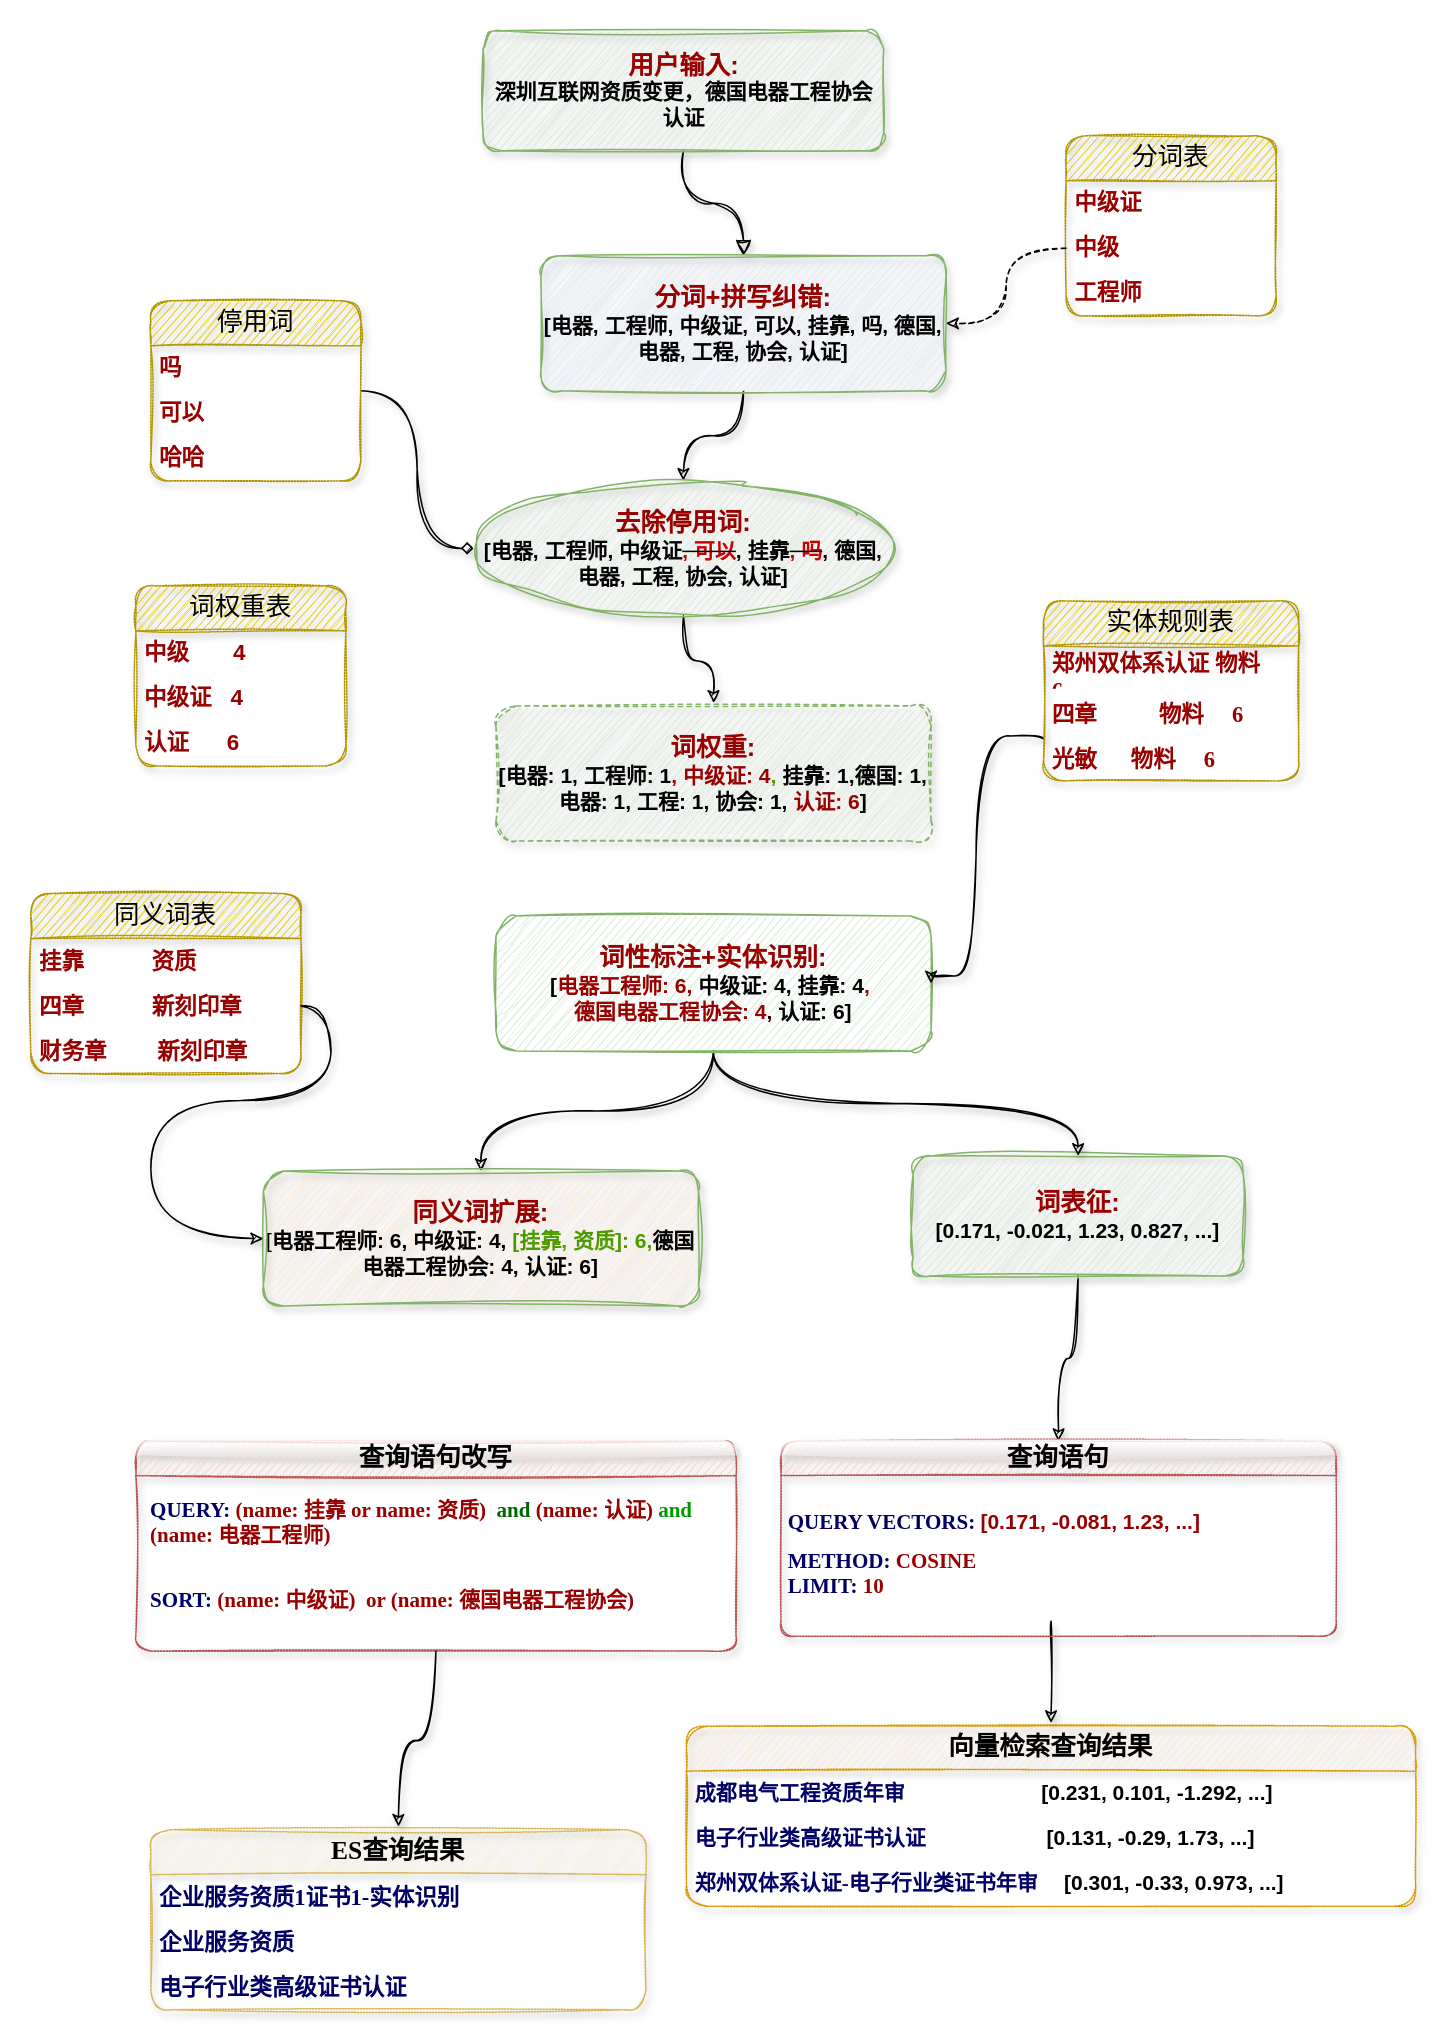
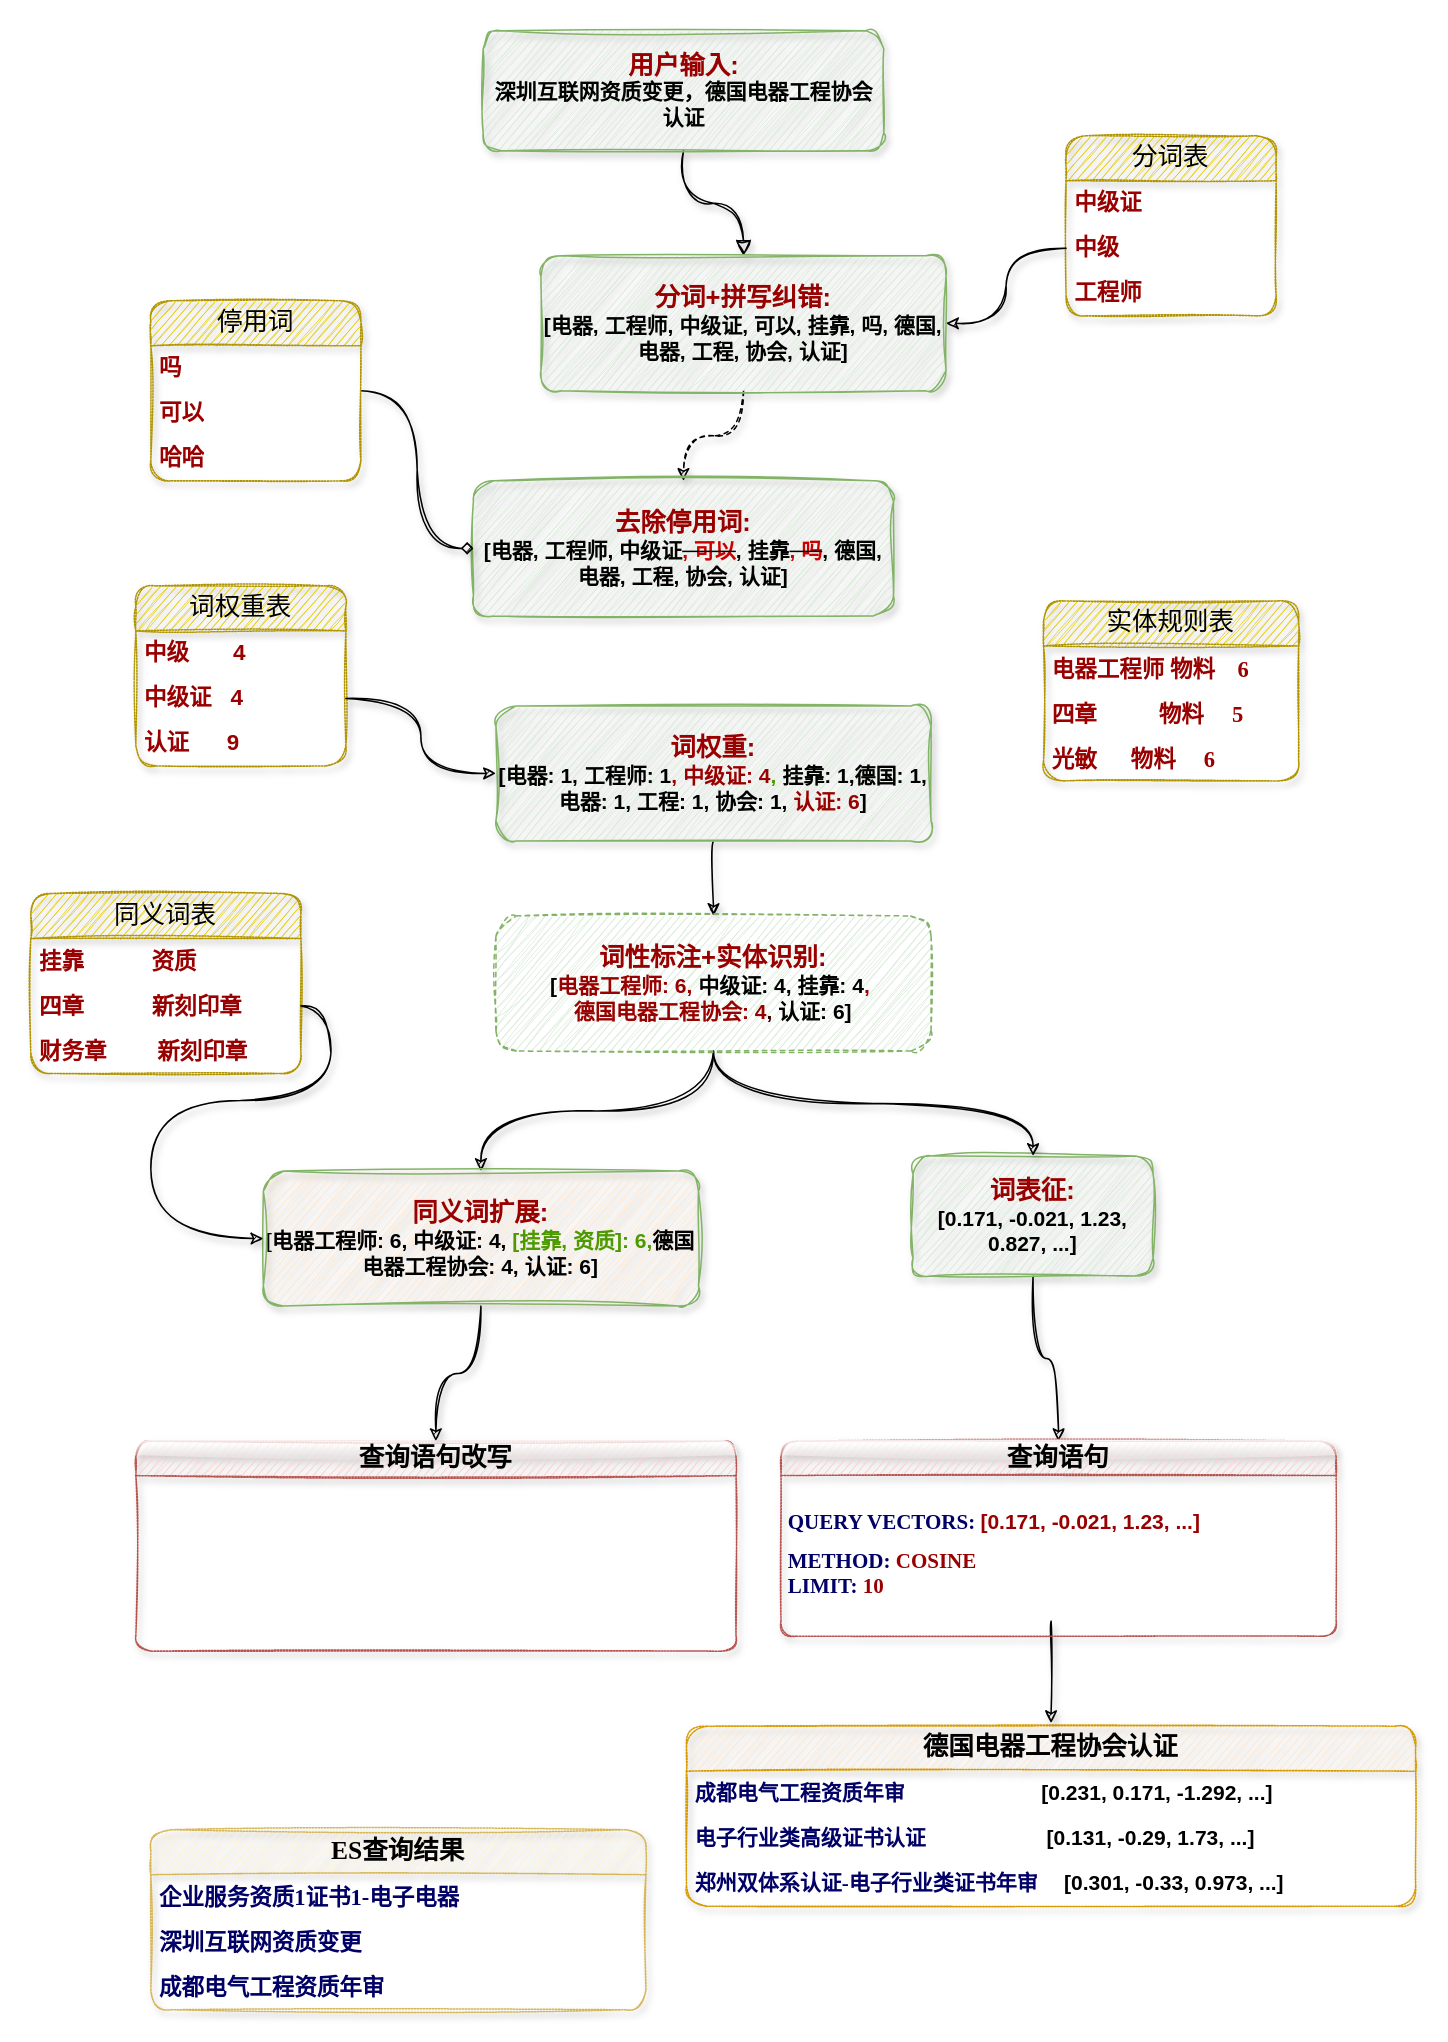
(1006, 284) -> (1006, 284)
(743, 323) -> (743, 323)
(718, 435) -> (718, 435)
(683, 548) -> (683, 548)
(691, 657) -> none
(1156, 668) -> (1138, 668)
(1155, 713) -> (1155, 713)
none -> (420, 731)
(210, 743) -> (210, 743)
(713, 773) -> (713, 773)
(976, 847) -> none
none -> (713, 874)
(713, 983) -> (713, 983)
(1078, 1216) -> (1033, 1216)
none -> (463, 1373)
(1035, 1502) -> (1035, 1502)
(436, 1576) -> none
(423, 1737) -> none
(1051, 1748) -> (1051, 1748)
(996, 1793) -> (996, 1793)
(283, 1897) -> (283, 1897)
(214, 1942) -> (241, 1942)
(259, 1987) -> (250, 1987)
